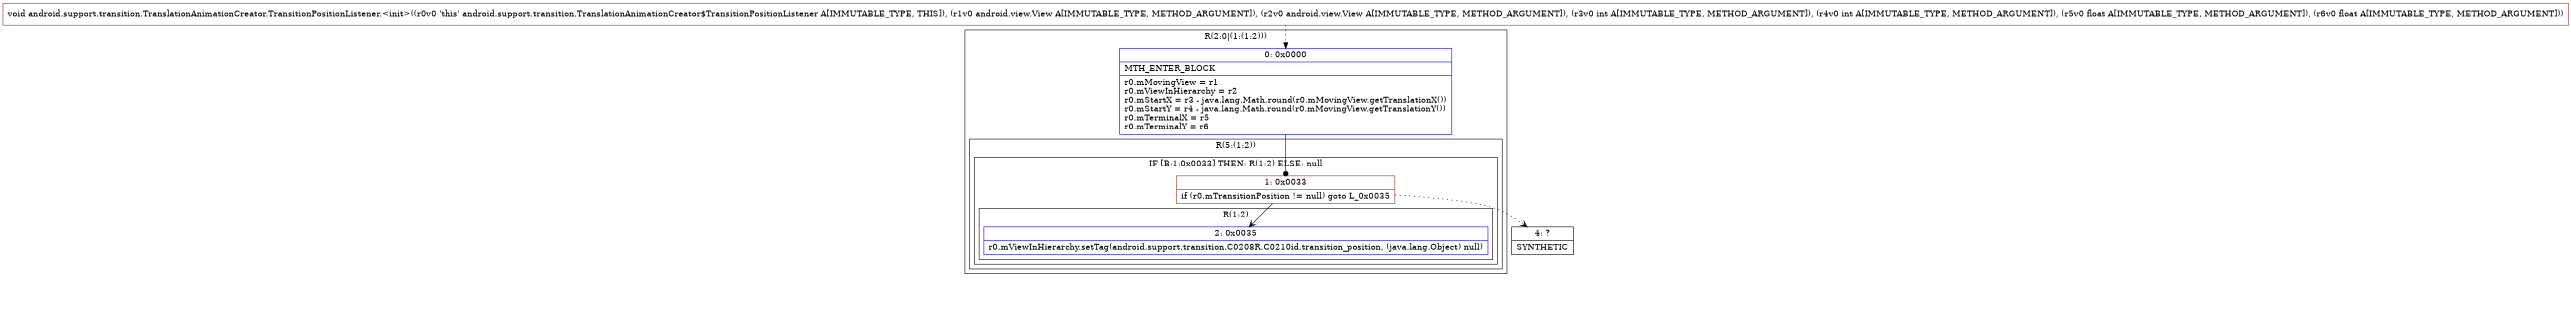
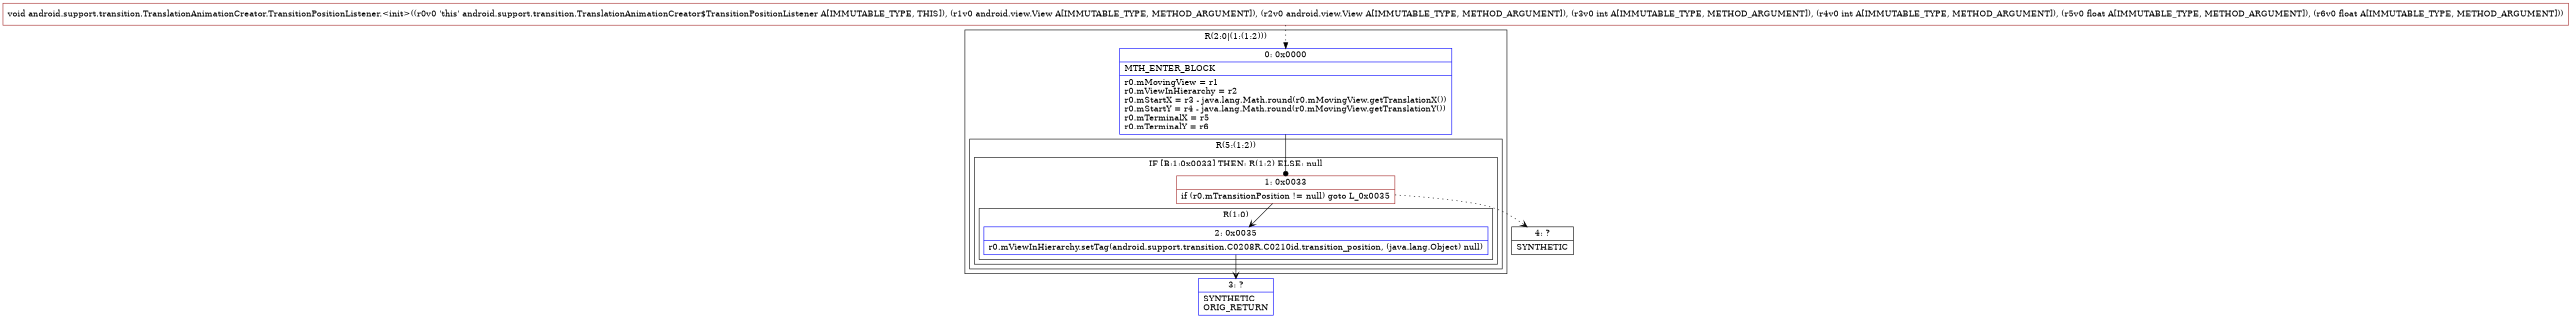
(1236, 215) -> (1236, 215)
none -> (1236, 297)
